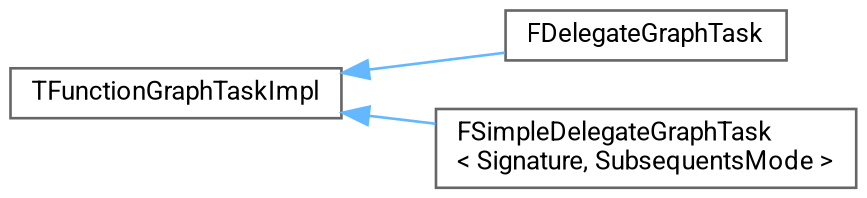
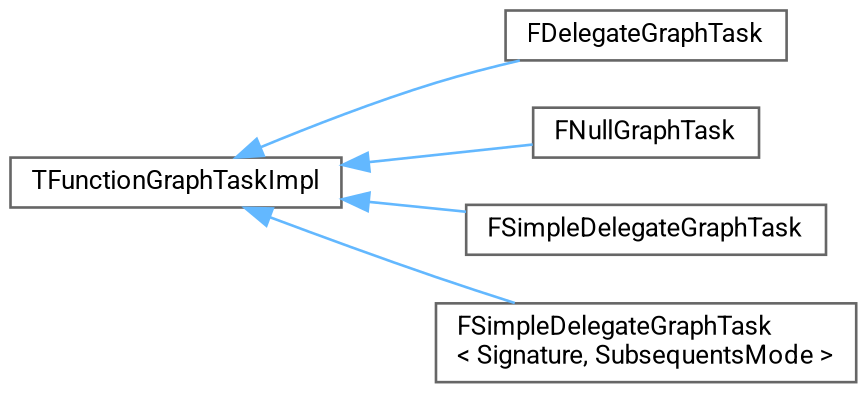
none -> (646, 133)
none -> (646, 230)
